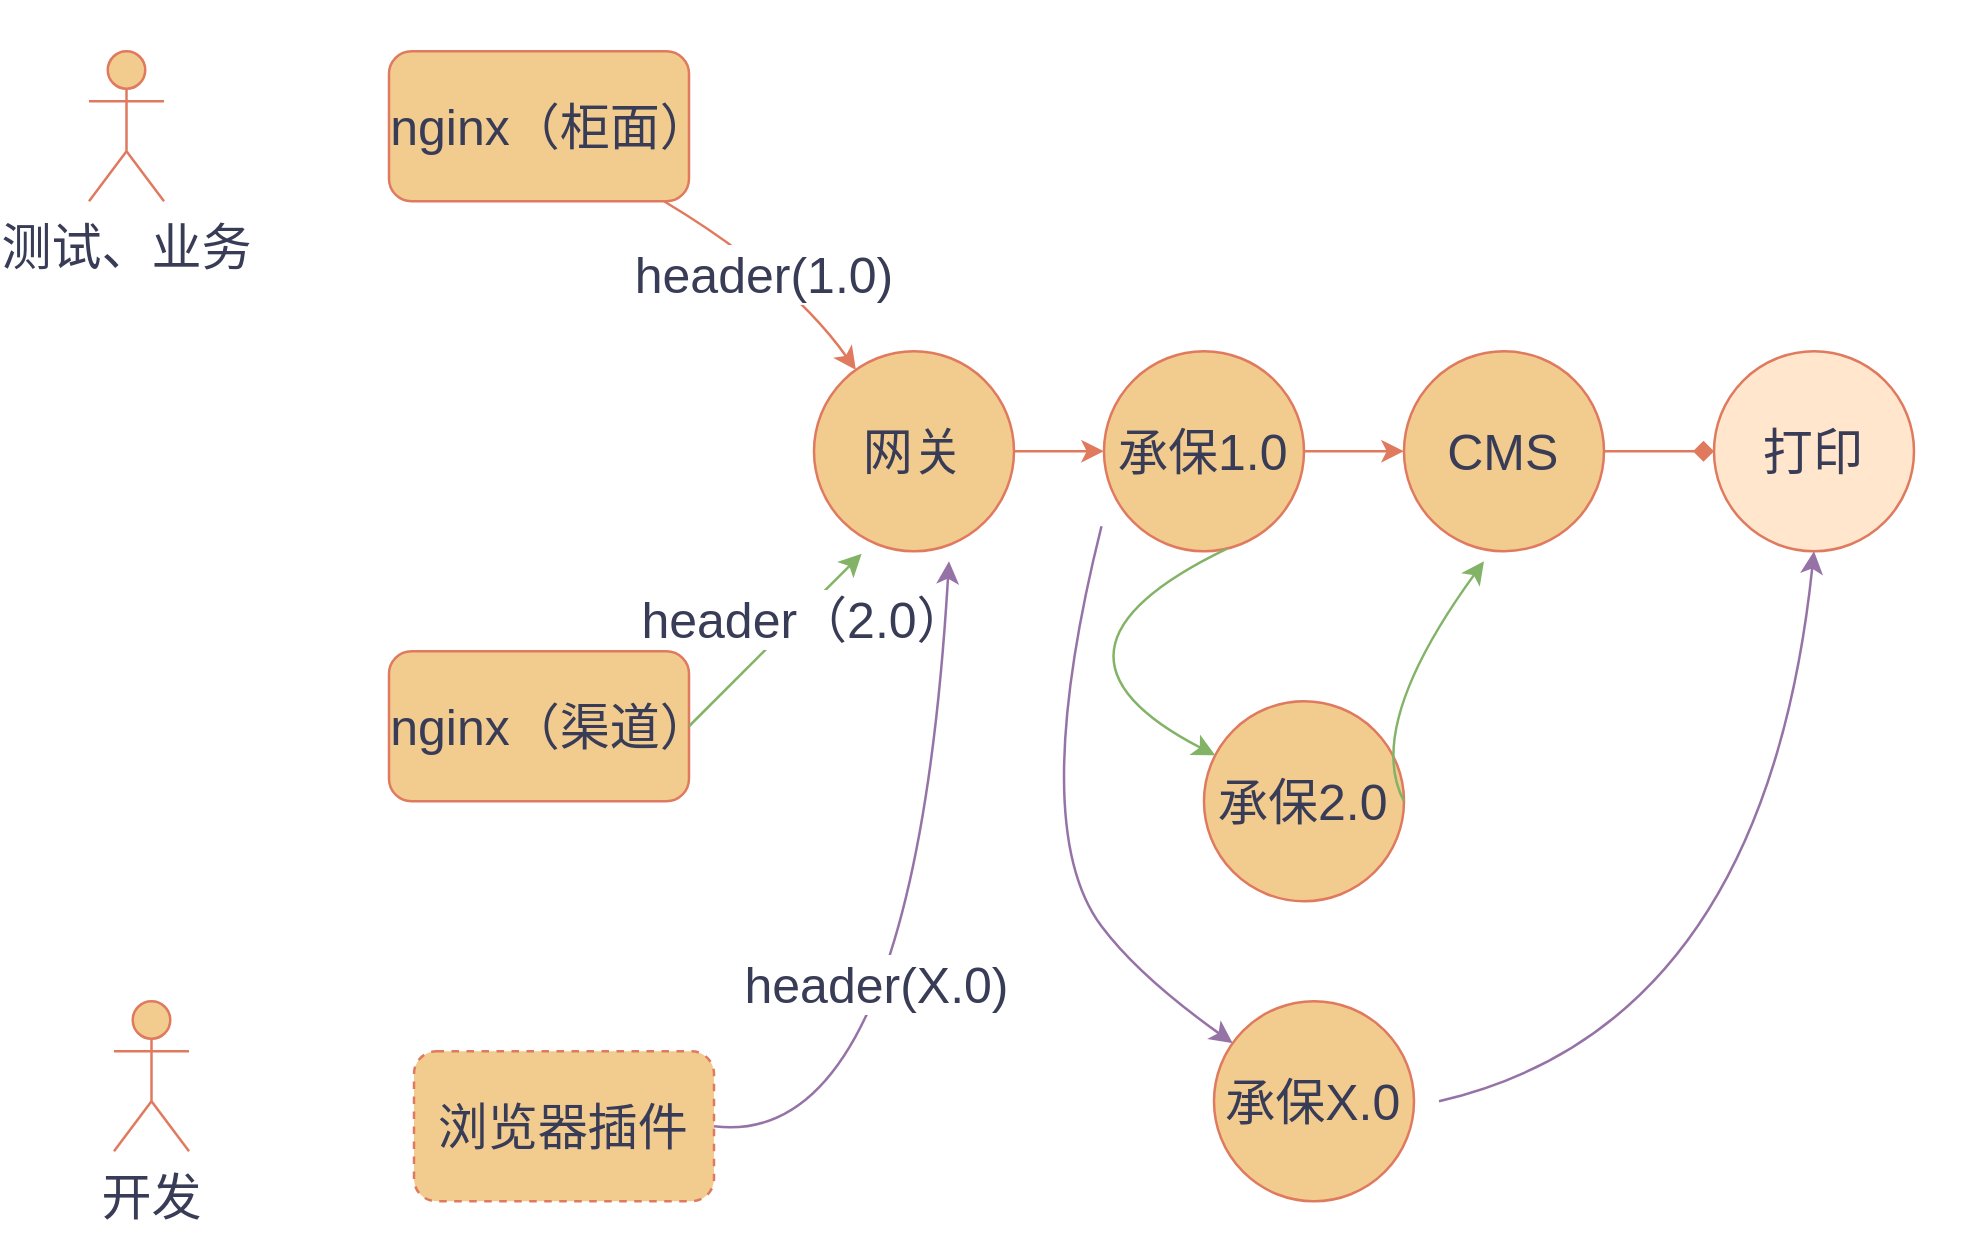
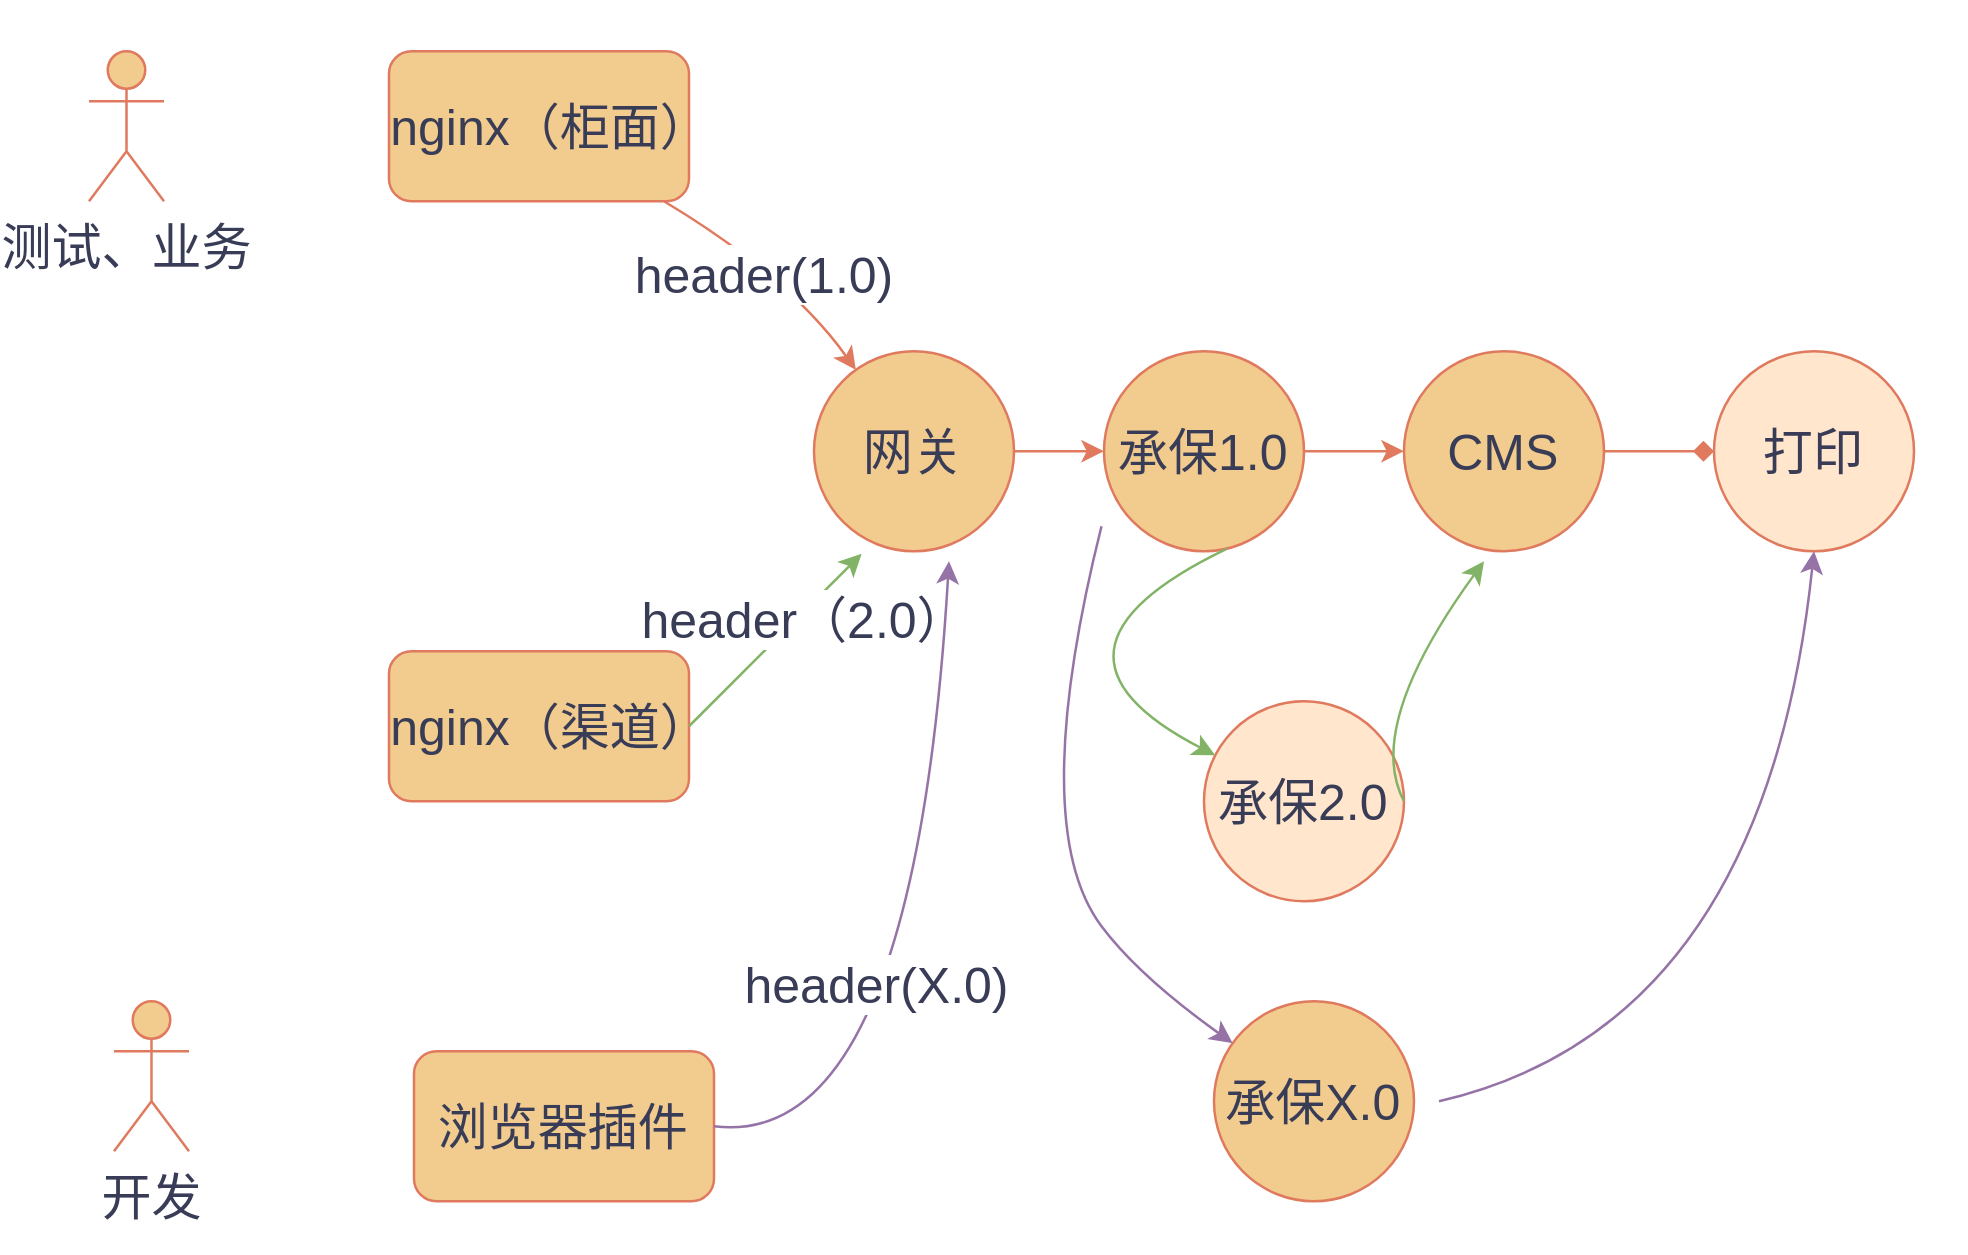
(1304, 801) -> (1304, 801)
(564, 1126) -> (564, 1126)
